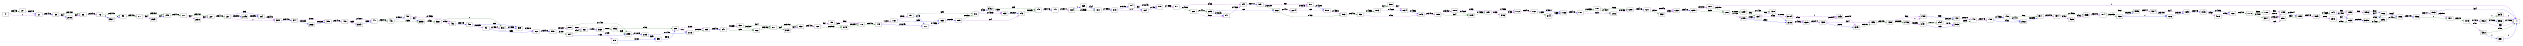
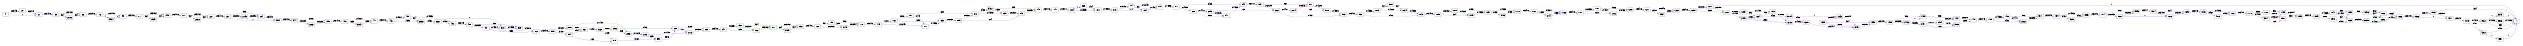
(1814, 22) -> (1830, 28)
(598, 36) -> (591, 40)
